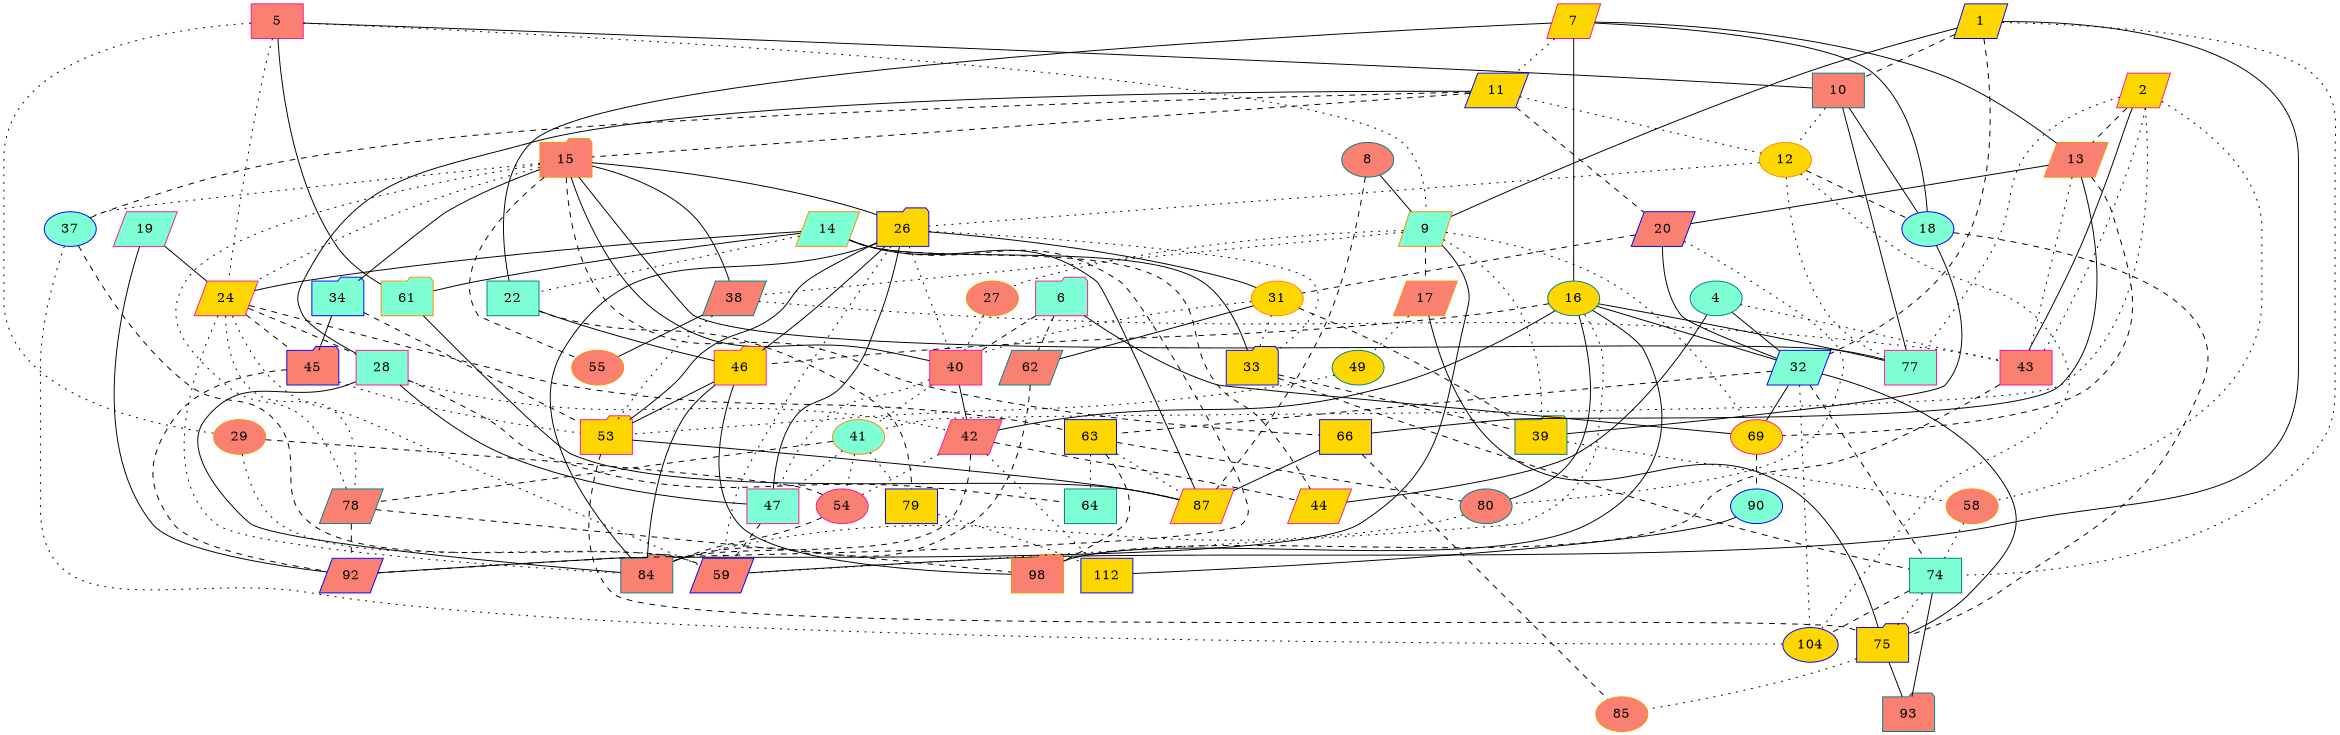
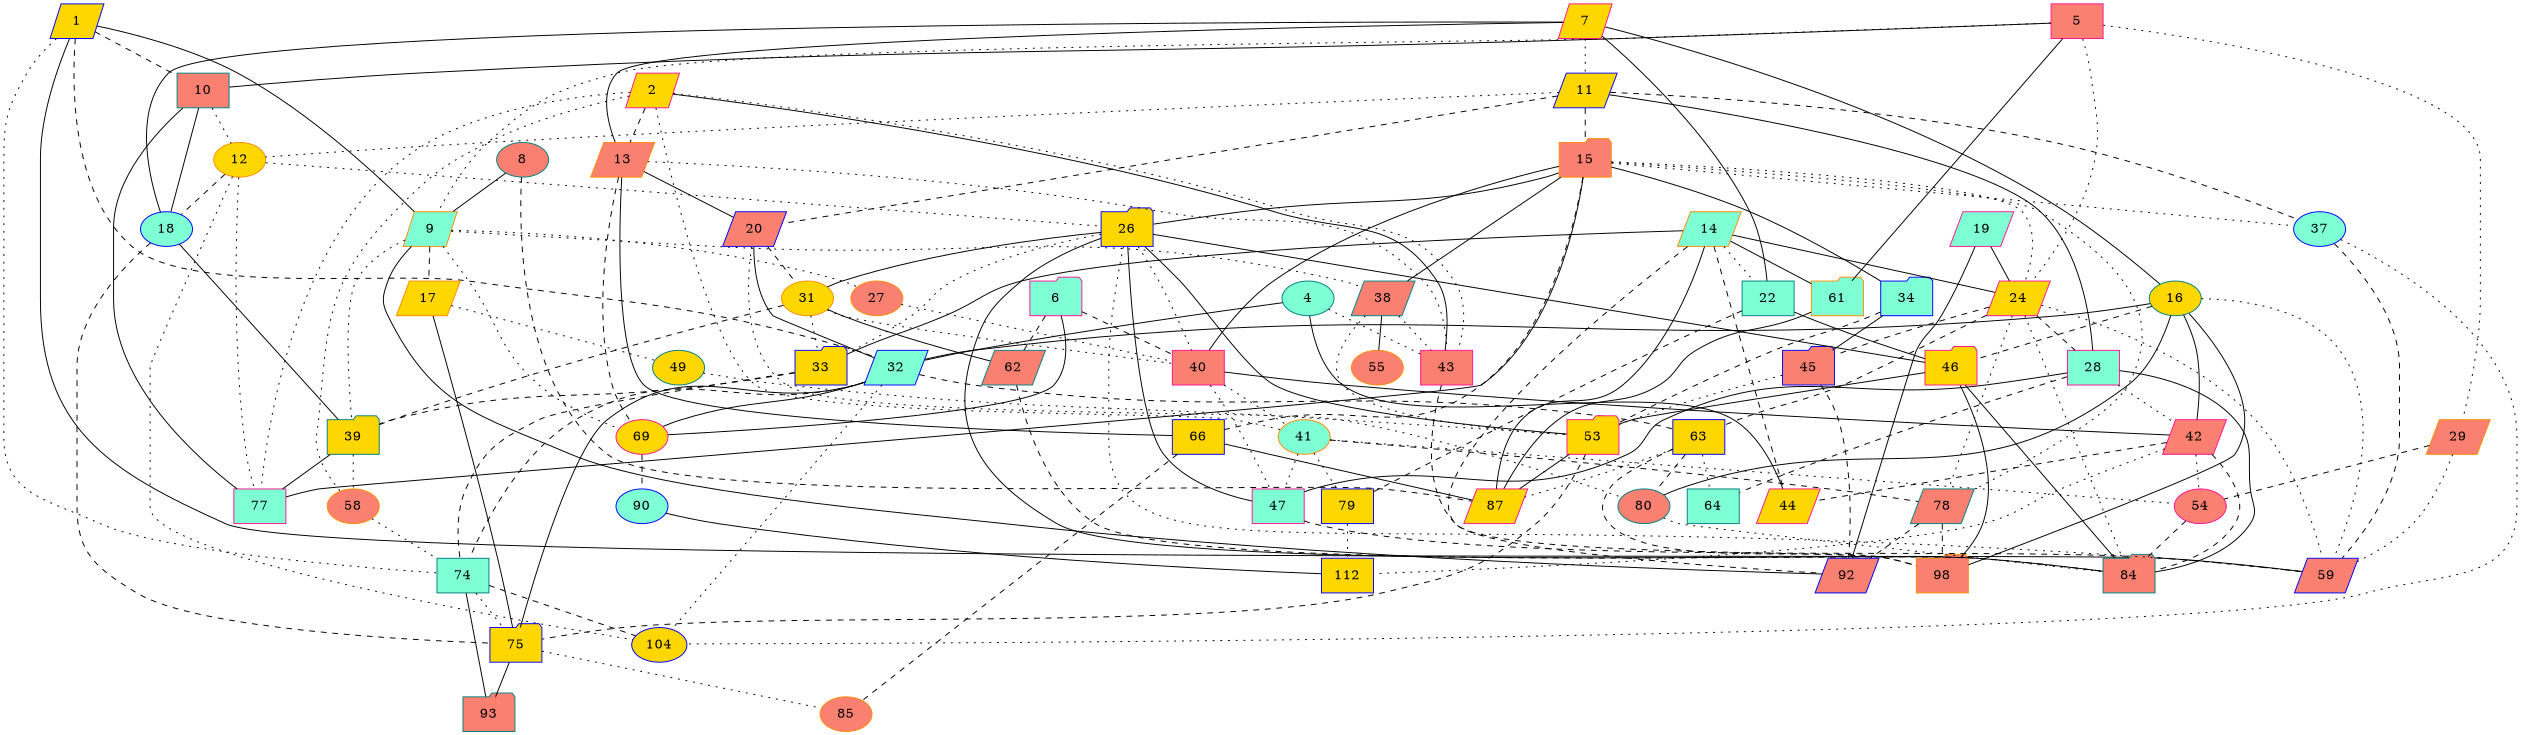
(470, 294) -> none
(1425, 298) -> (428, 298)
(1792, 341) -> (306, 472)
(240, 437) -> (2458, 437)
